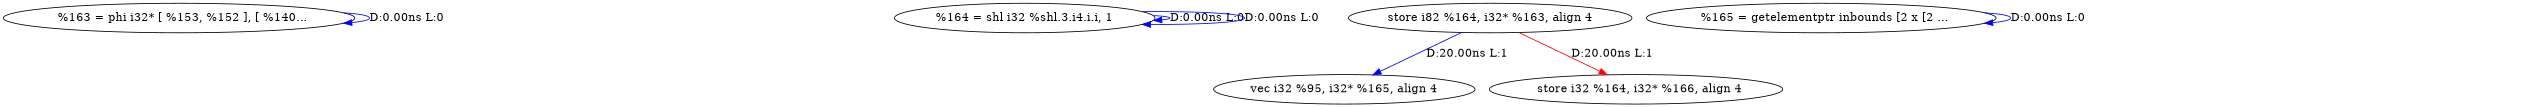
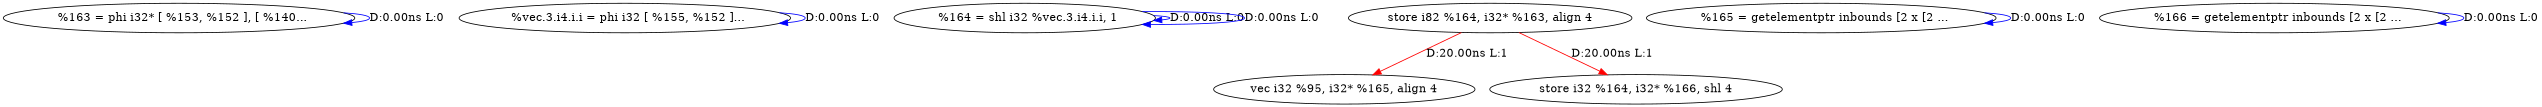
none -> (625, 18)
(1025, 18) -> (1025, 18)
none -> (2274, 18)
(1421, 52) -> (1421, 52)
(1636, 89) -> (1636, 89)
